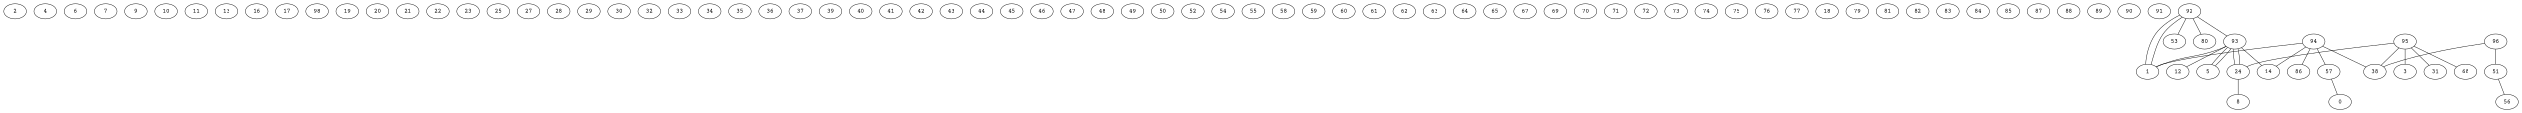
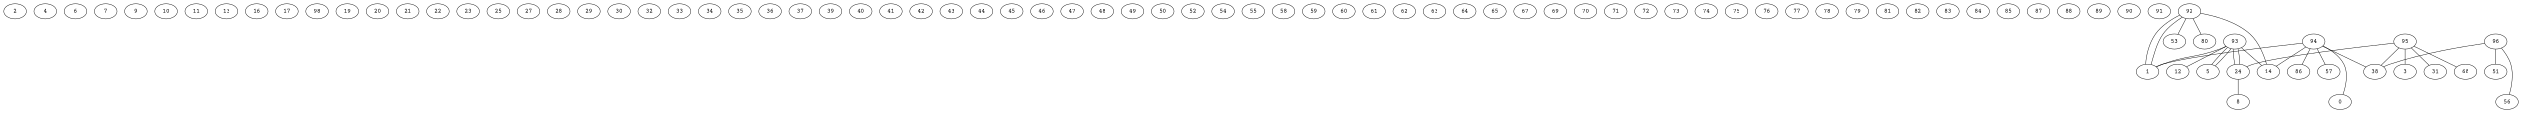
(1827, 11) -> (1827, 11)
(2212, 26) -> (2242, 28)
(2334, 87) -> (2344, 66)
(2501, 87) -> (2512, 70)
